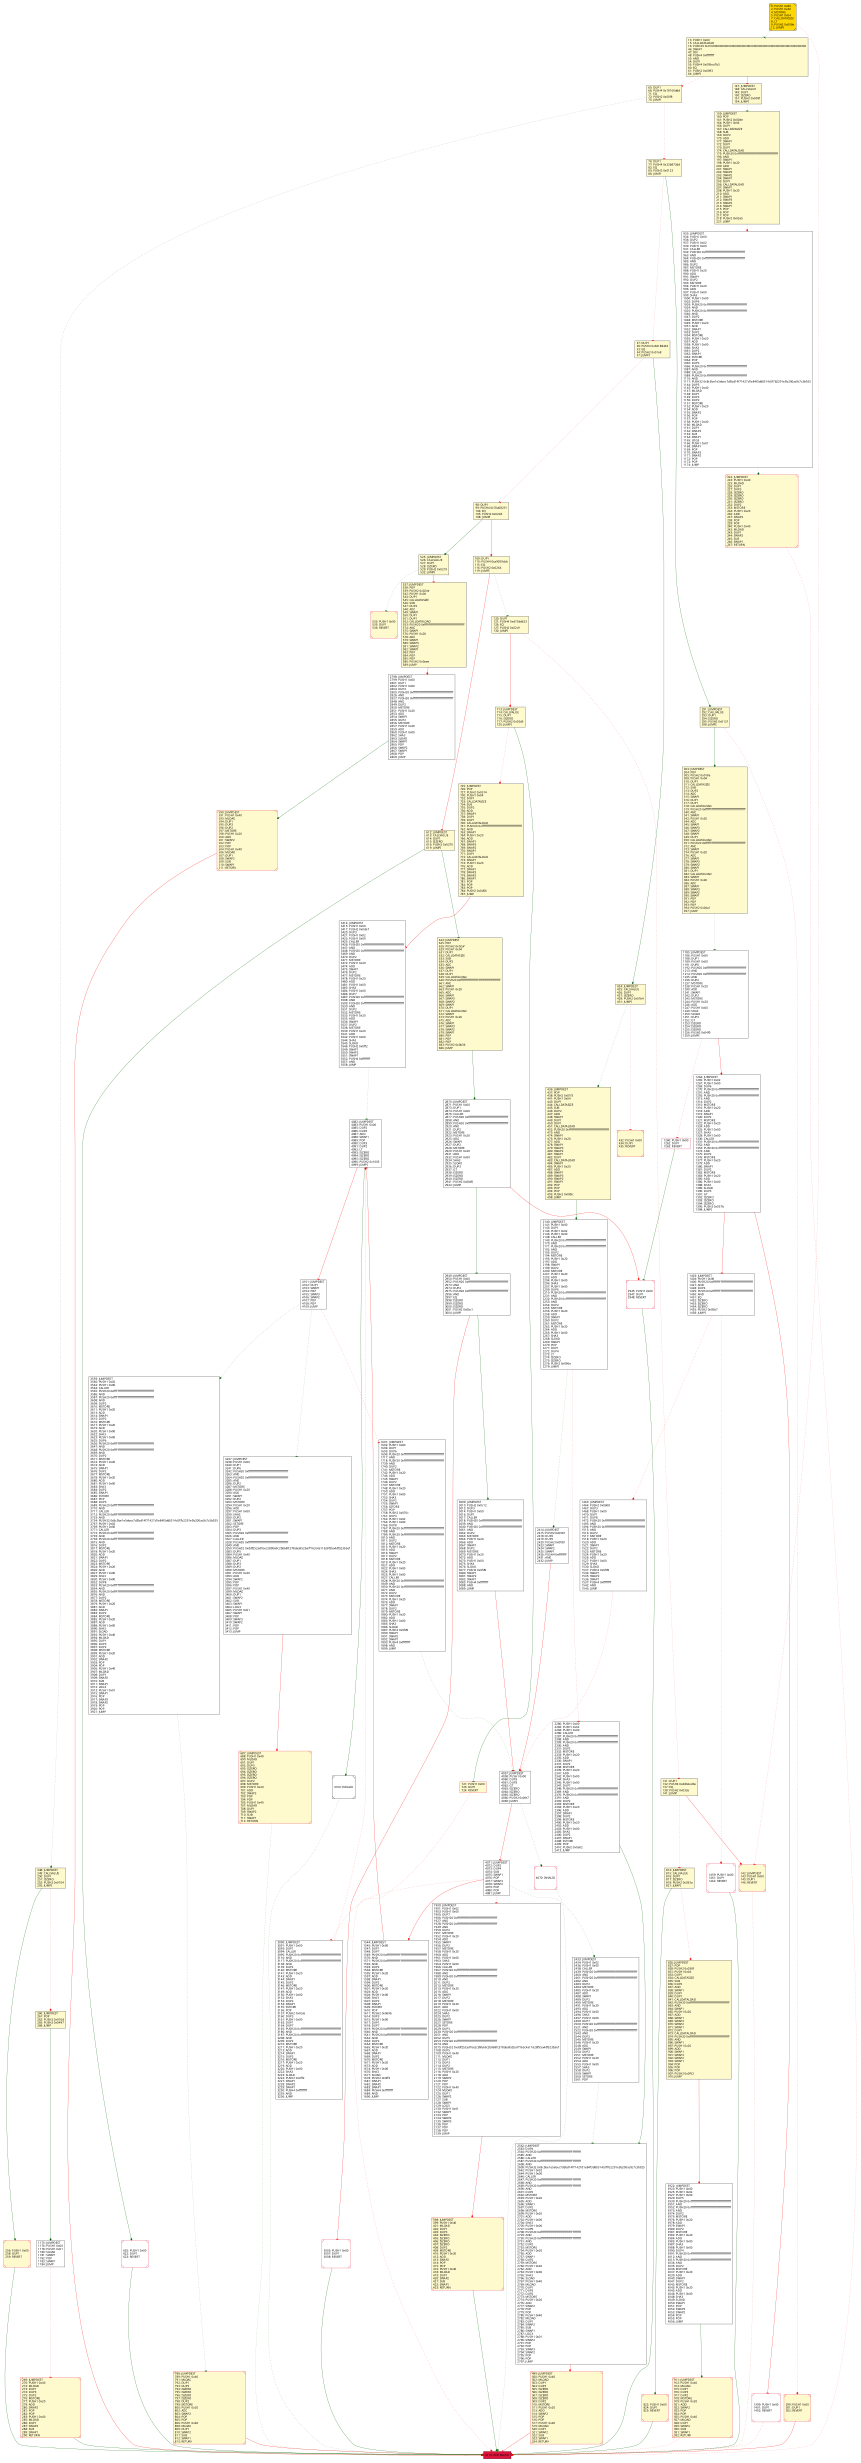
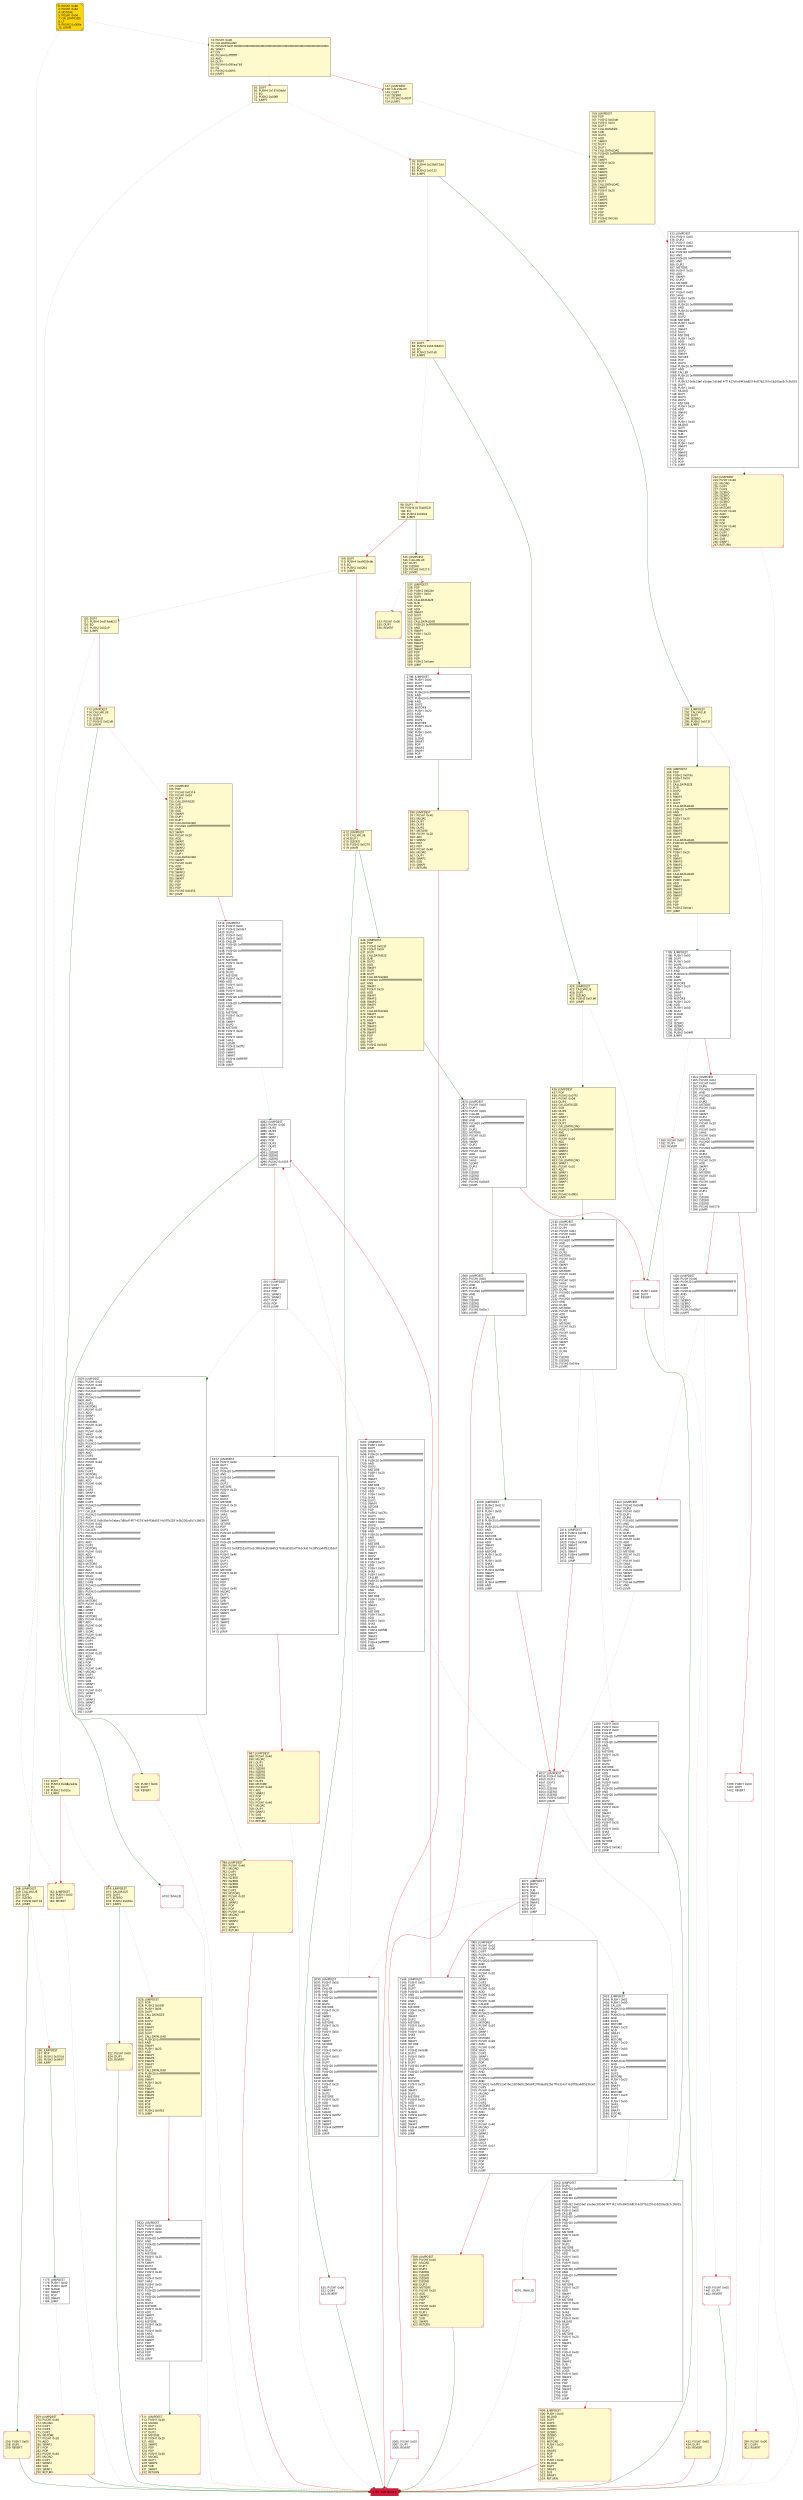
(344, 1787) -> (172, 1897)
(473, 1787) -> (146, 1787)
(219, 2450) -> (360, 2396)
(698, 2451) -> (583, 2490)
none -> (616, 2487)
